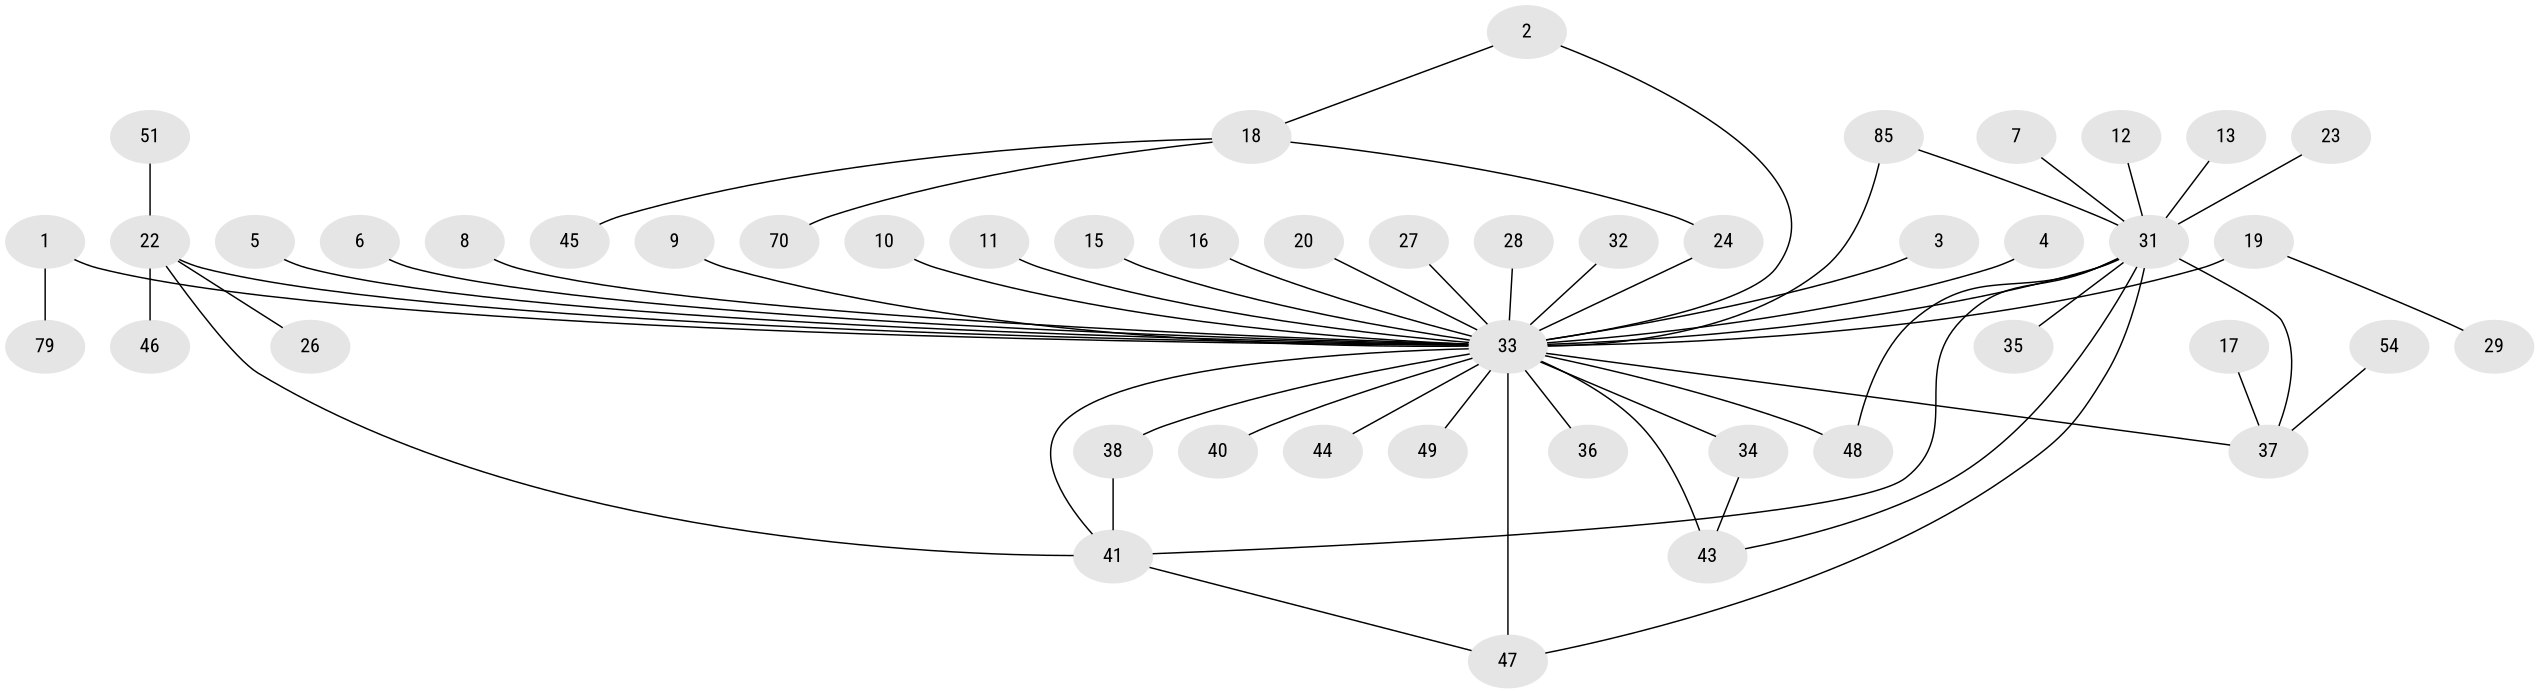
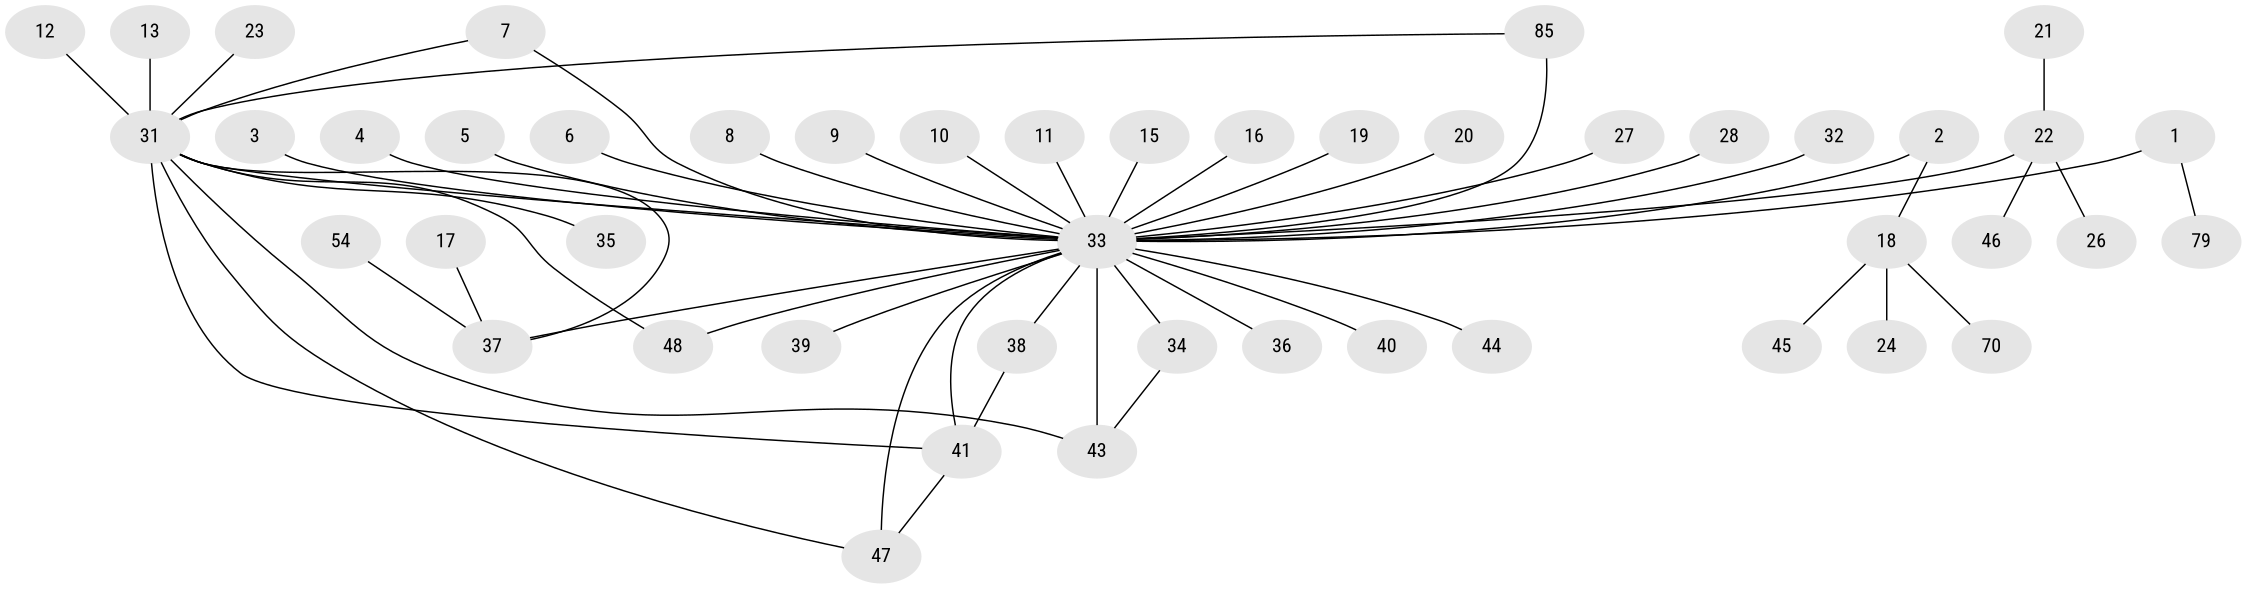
(150, 137) -> (2044, 32)
(1616, 294) -> (693, 170)
(2494, 347) -> none
(1428, 452) -> (801, 347)
(585, 499) -> none
